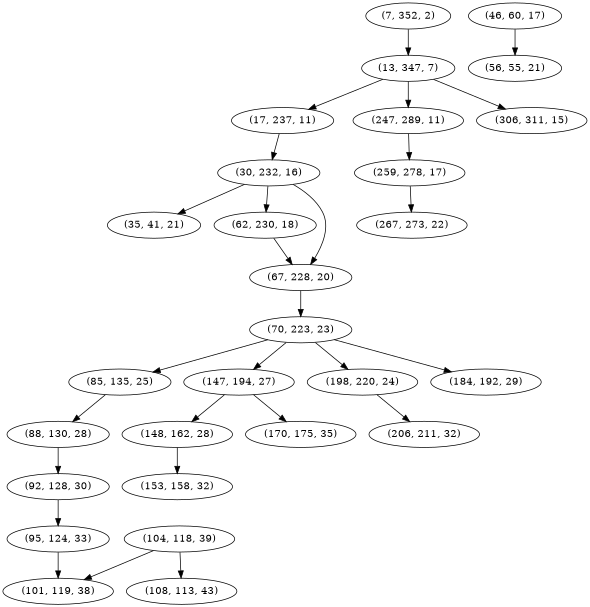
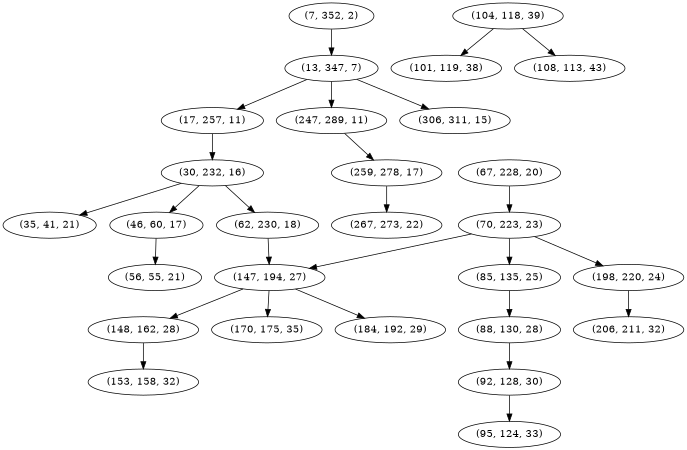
(283, 121) -> (212, 121)
(324, 216) -> (187, 197)
(281, 248) -> (268, 248)
(389, 355) -> (327, 302)
(58, 562) -> none
